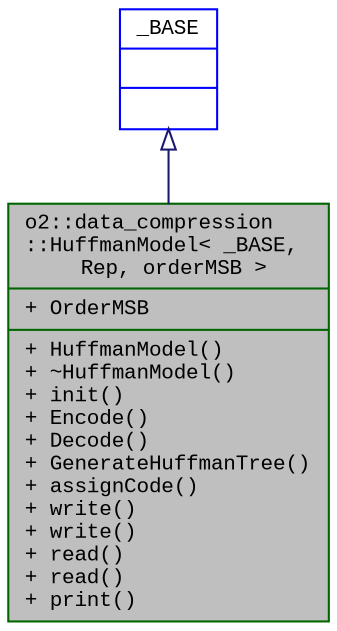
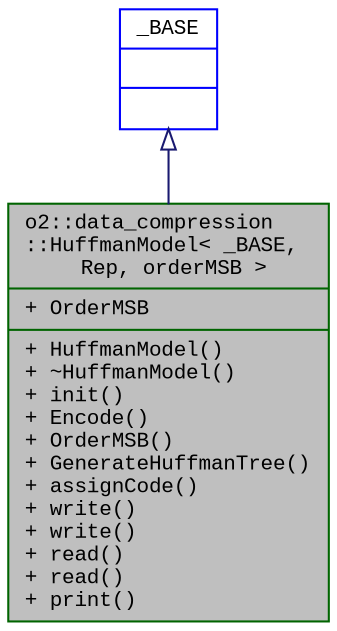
(88, 440) -> (100, 440)
